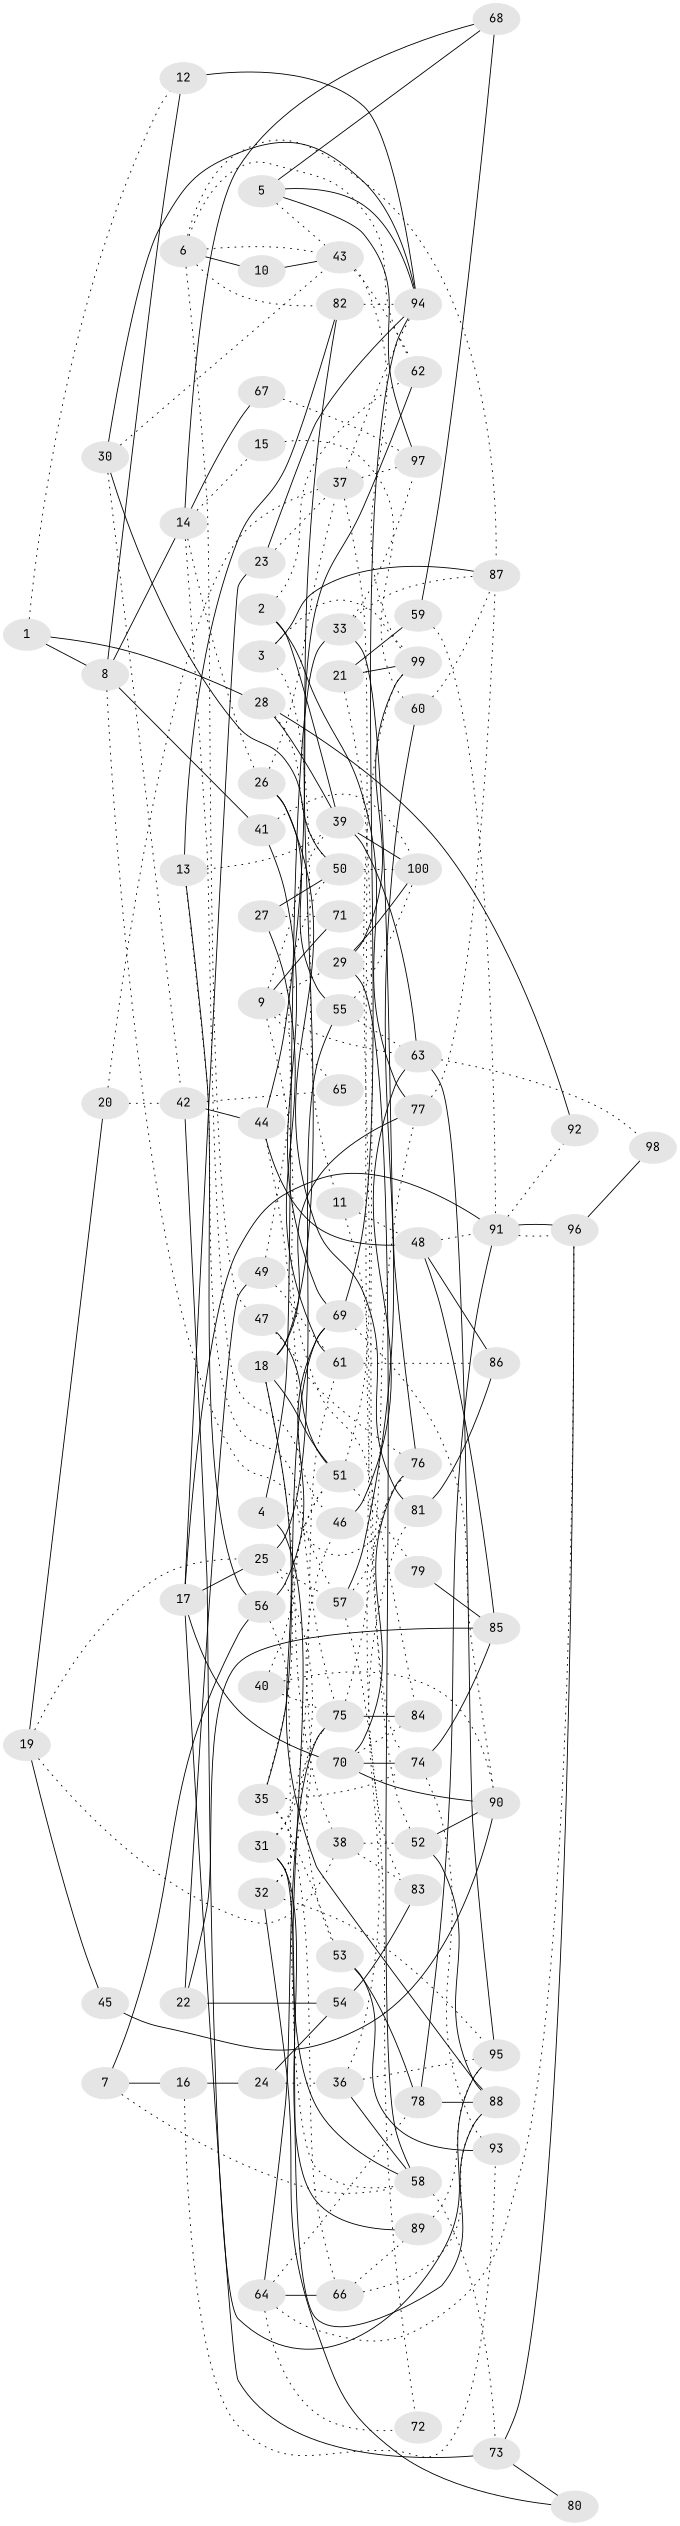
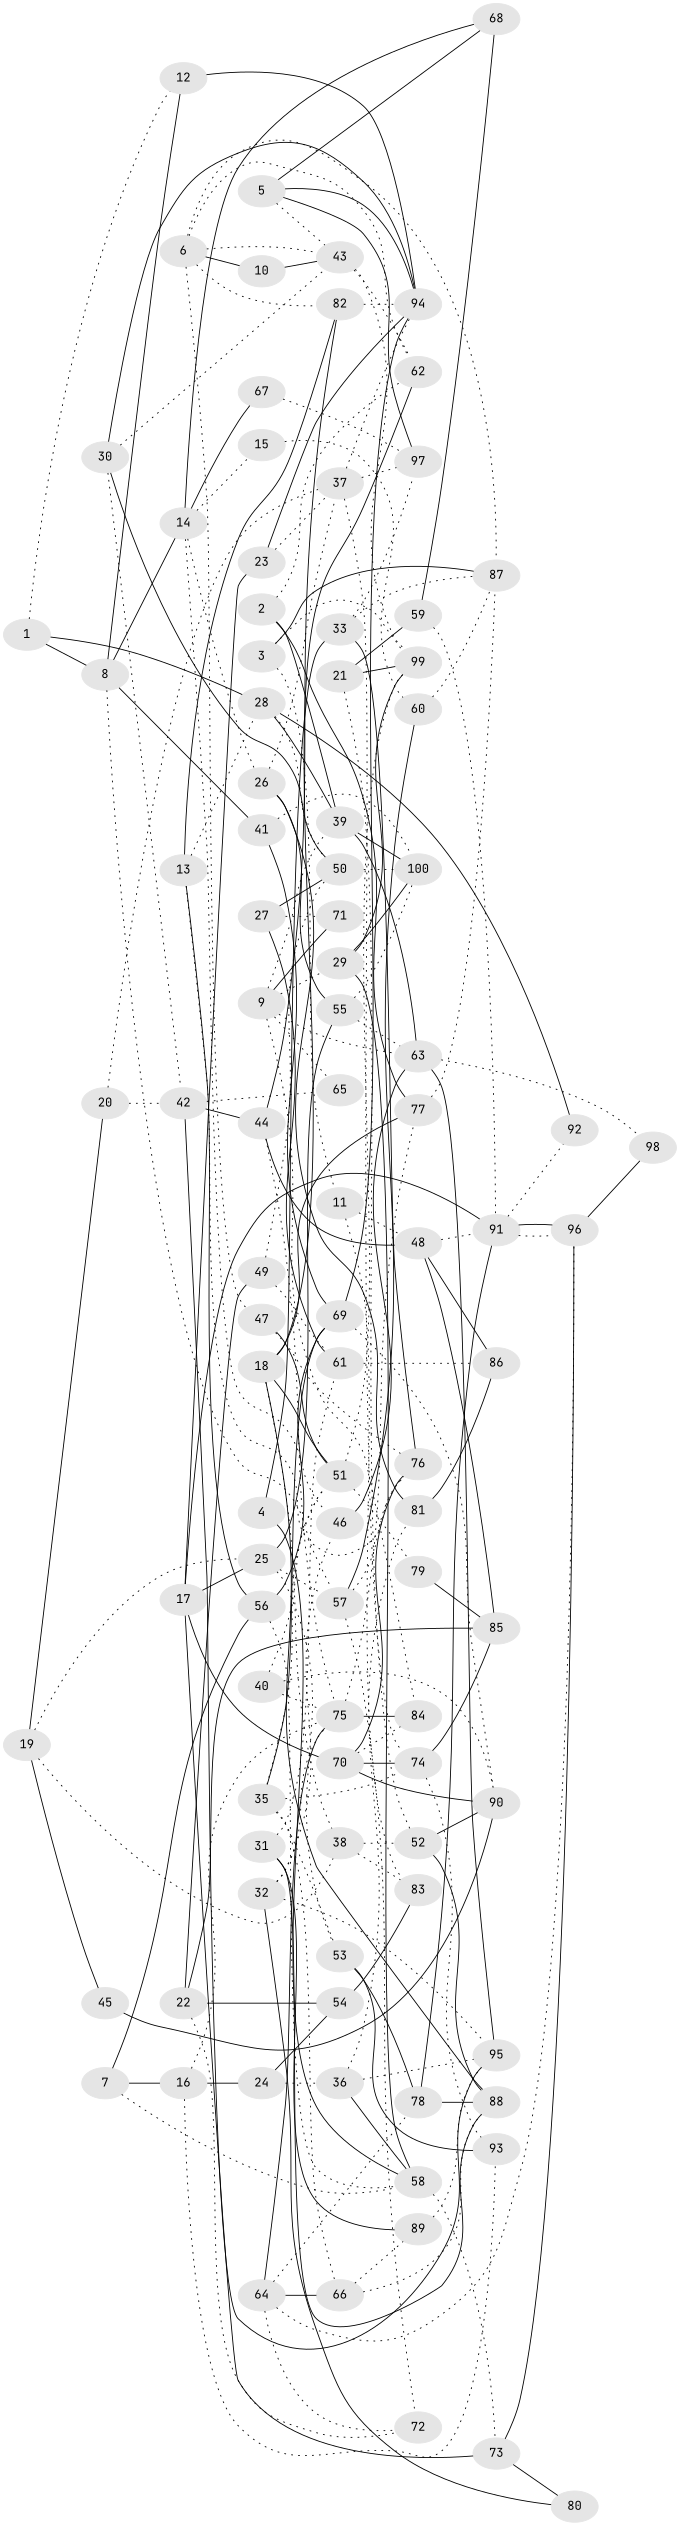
(268, 859) -> (218, 797)
(301, 1781) -> (216, 1823)
none -> (218, 2288)
